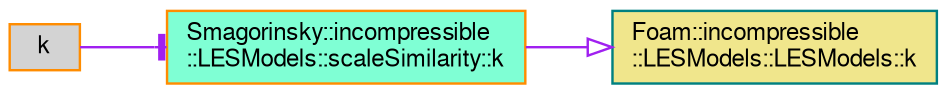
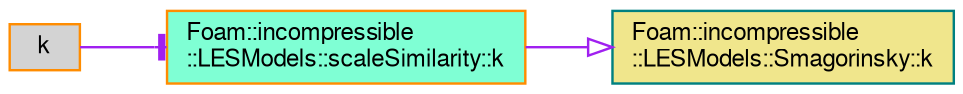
(346, 47) -> (346, 47)
(775, 47) -> (783, 47)
